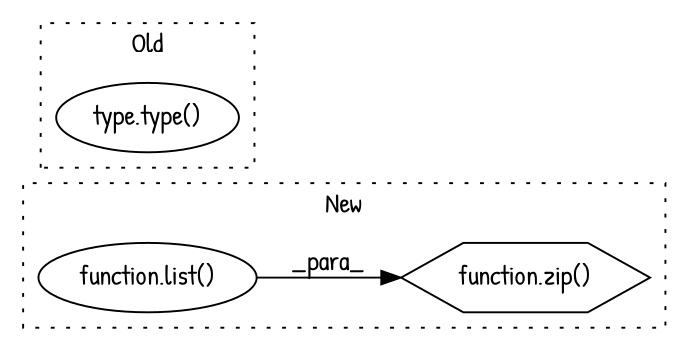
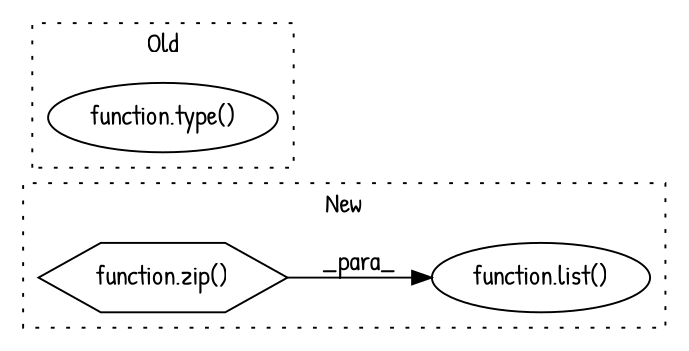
(148, 118) -> (163, 118)
(319, 278) -> (350, 278)
